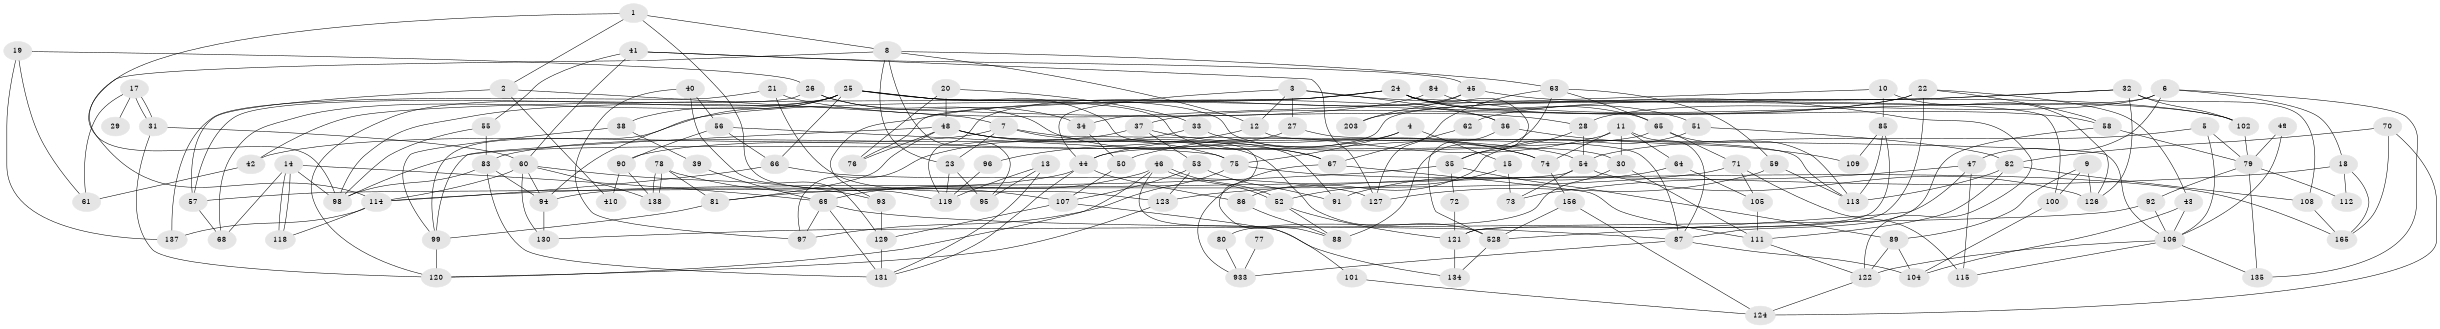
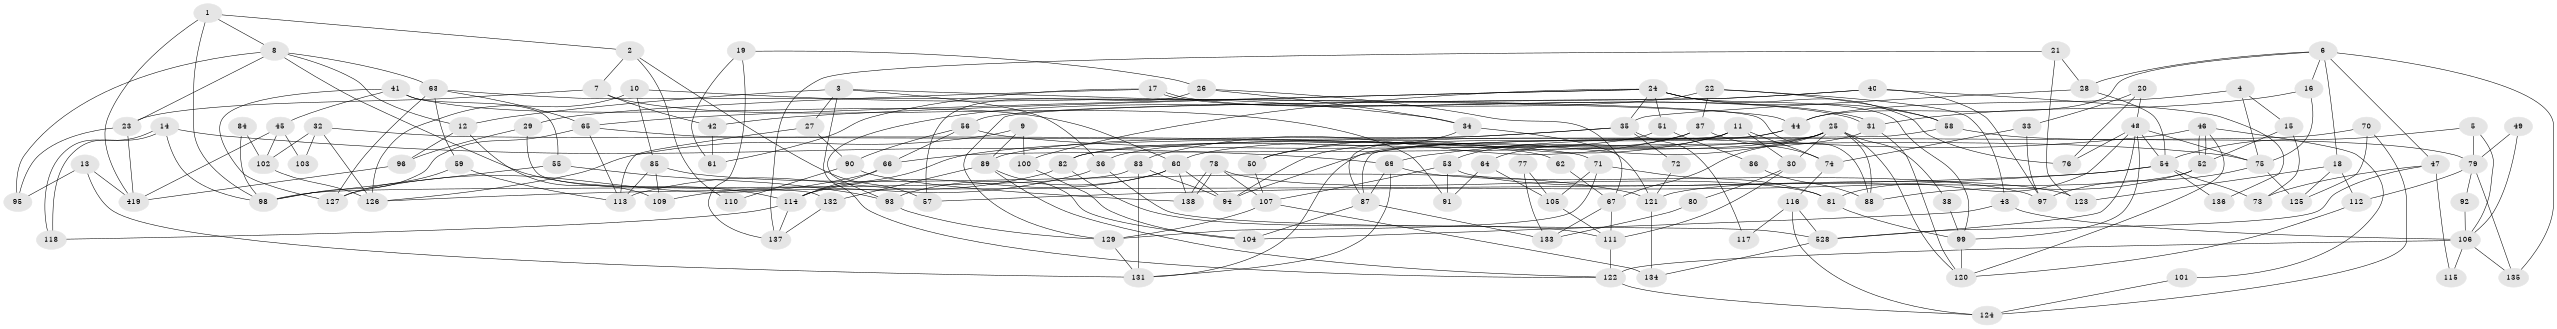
none -> (2309, 89)
(1351, 127) -> (303, 164)
none -> (464, 143)
(1819, 143) -> none
(2246, 145) -> (318, 183)
(486, 146) -> (747, 182)
(1600, 146) -> (552, 184)
(697, 164) -> none
none -> (1538, 183)
(1184, 192) -> none
(611, 202) -> (731, 202)
none -> (831, 202)
(946, 202) -> (134, 202)
(1570, 202) -> (1793, 202)
none -> (2219, 202)
(2307, 202) -> none
(1838, 213) -> (1334, 229)
(1738, 227) -> (1575, 141)
(222, 240) -> none
(544, 240) -> none
none -> (1744, 240)
(2342, 240) -> (2297, 202)
(804, 265) -> (2163, 255)
(1241, 278) -> (1547, 240)
